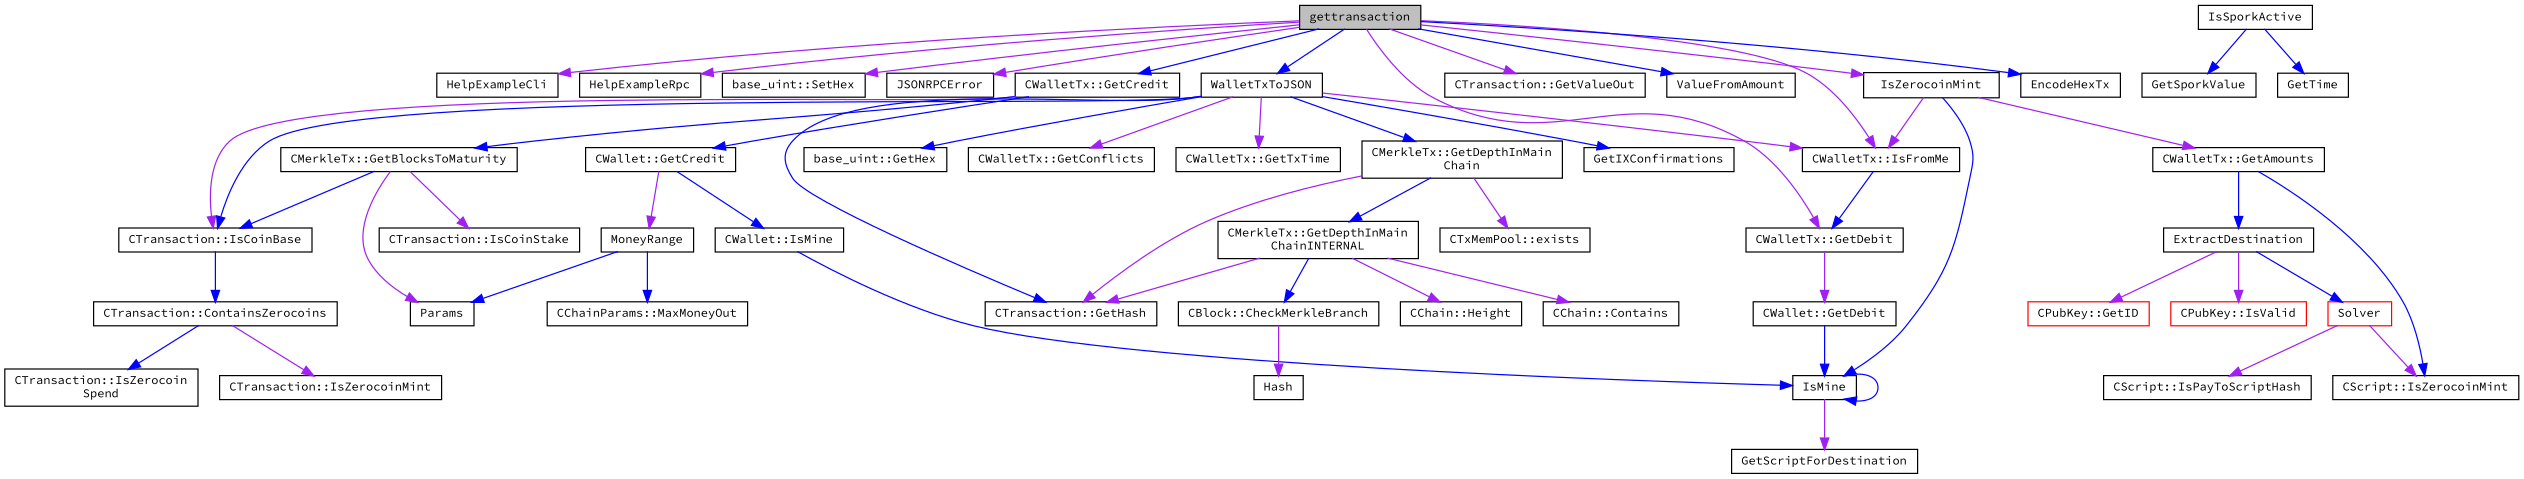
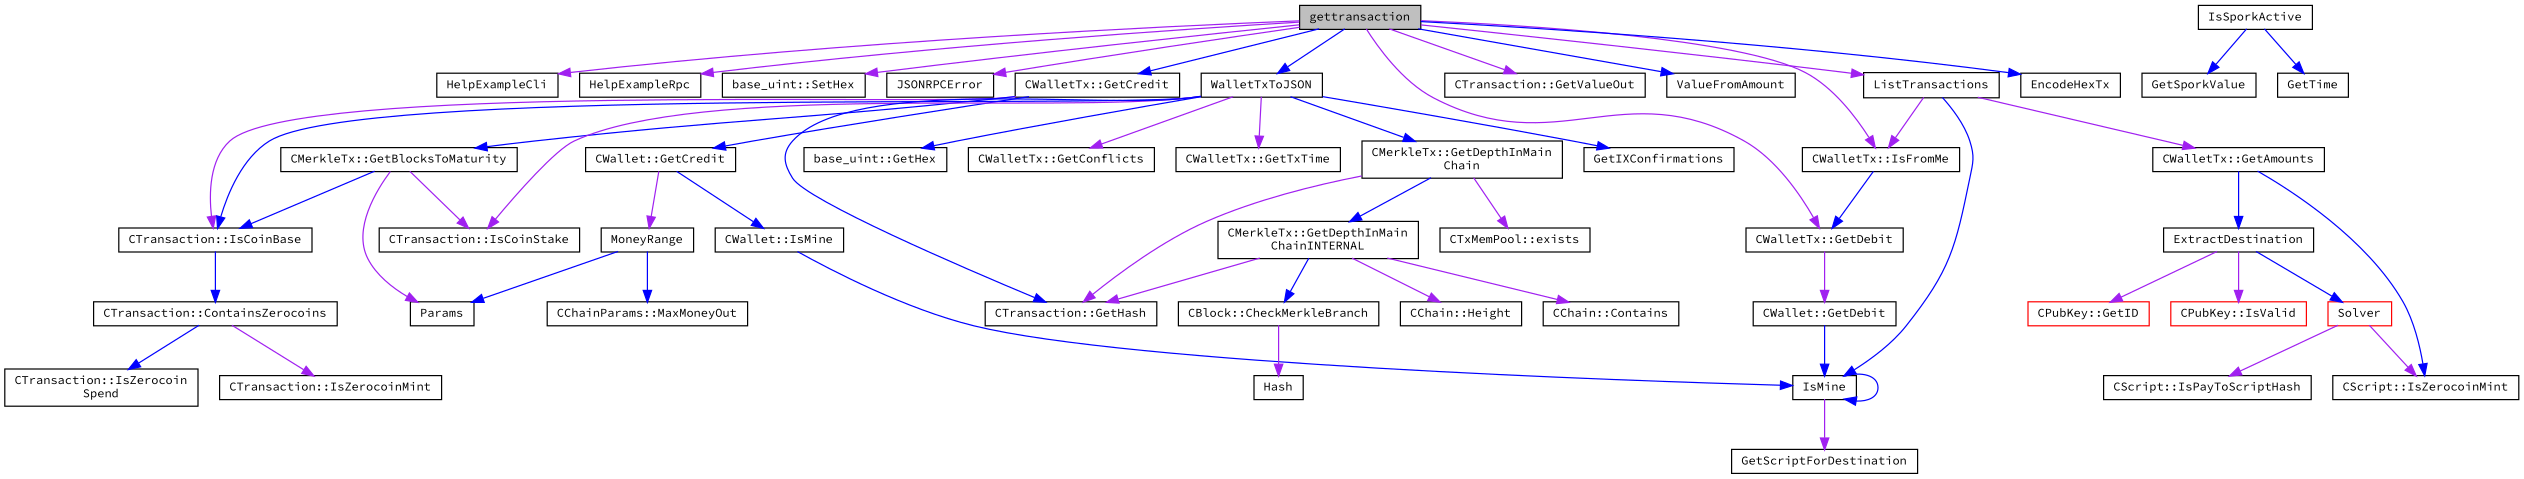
(1931, 85) -> (1931, 85)
(1603, 124) -> (719, 111)
